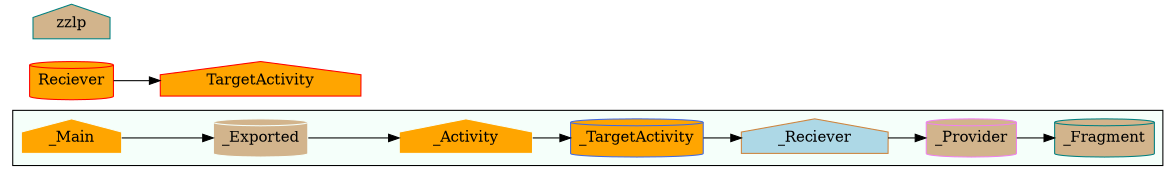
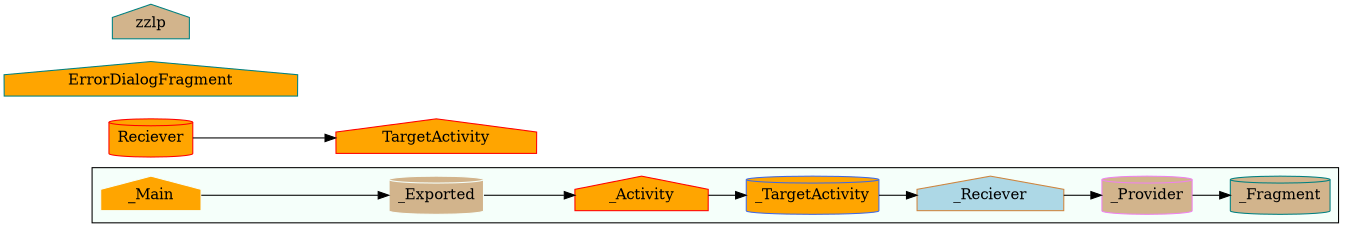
none -> (151, 81)
(466, 138) -> (642, 195)
